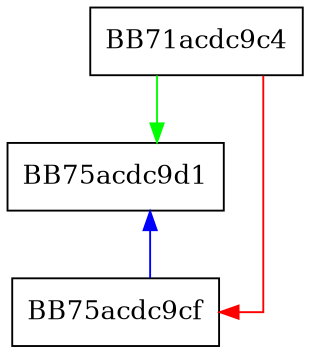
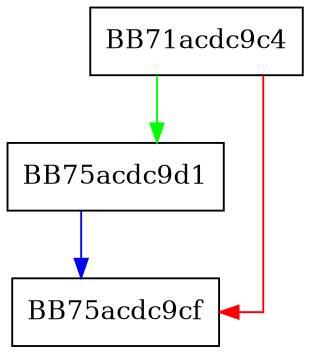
(150, 254) -> (81, 235)
